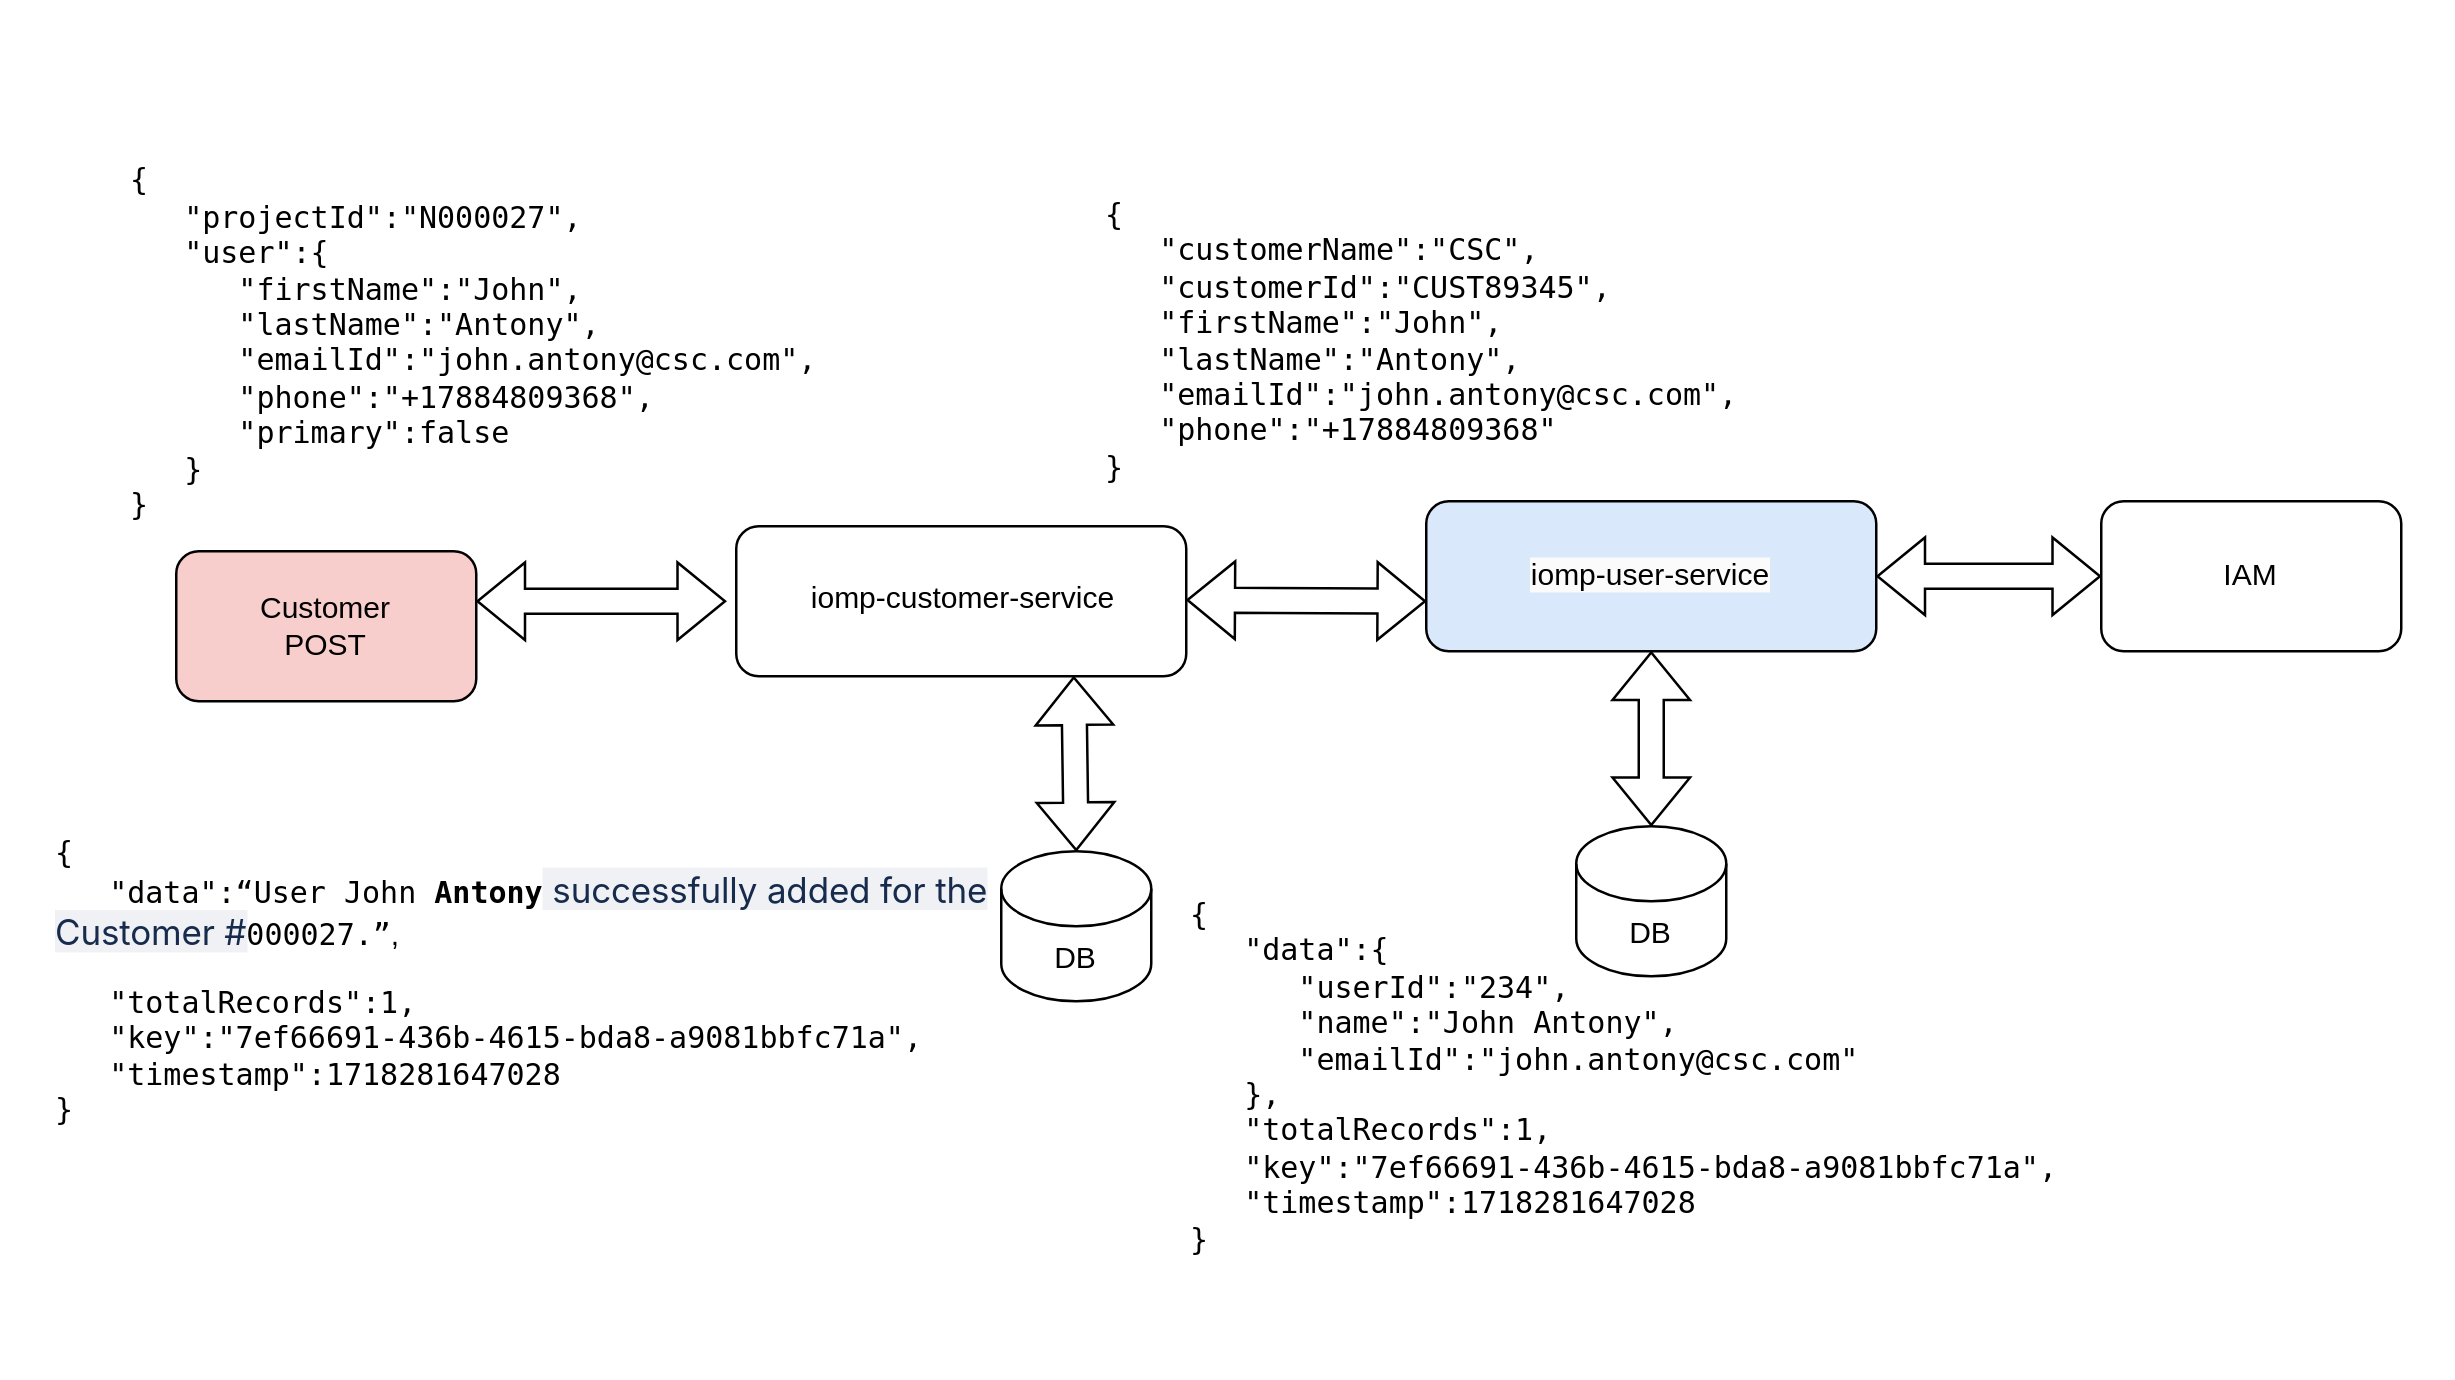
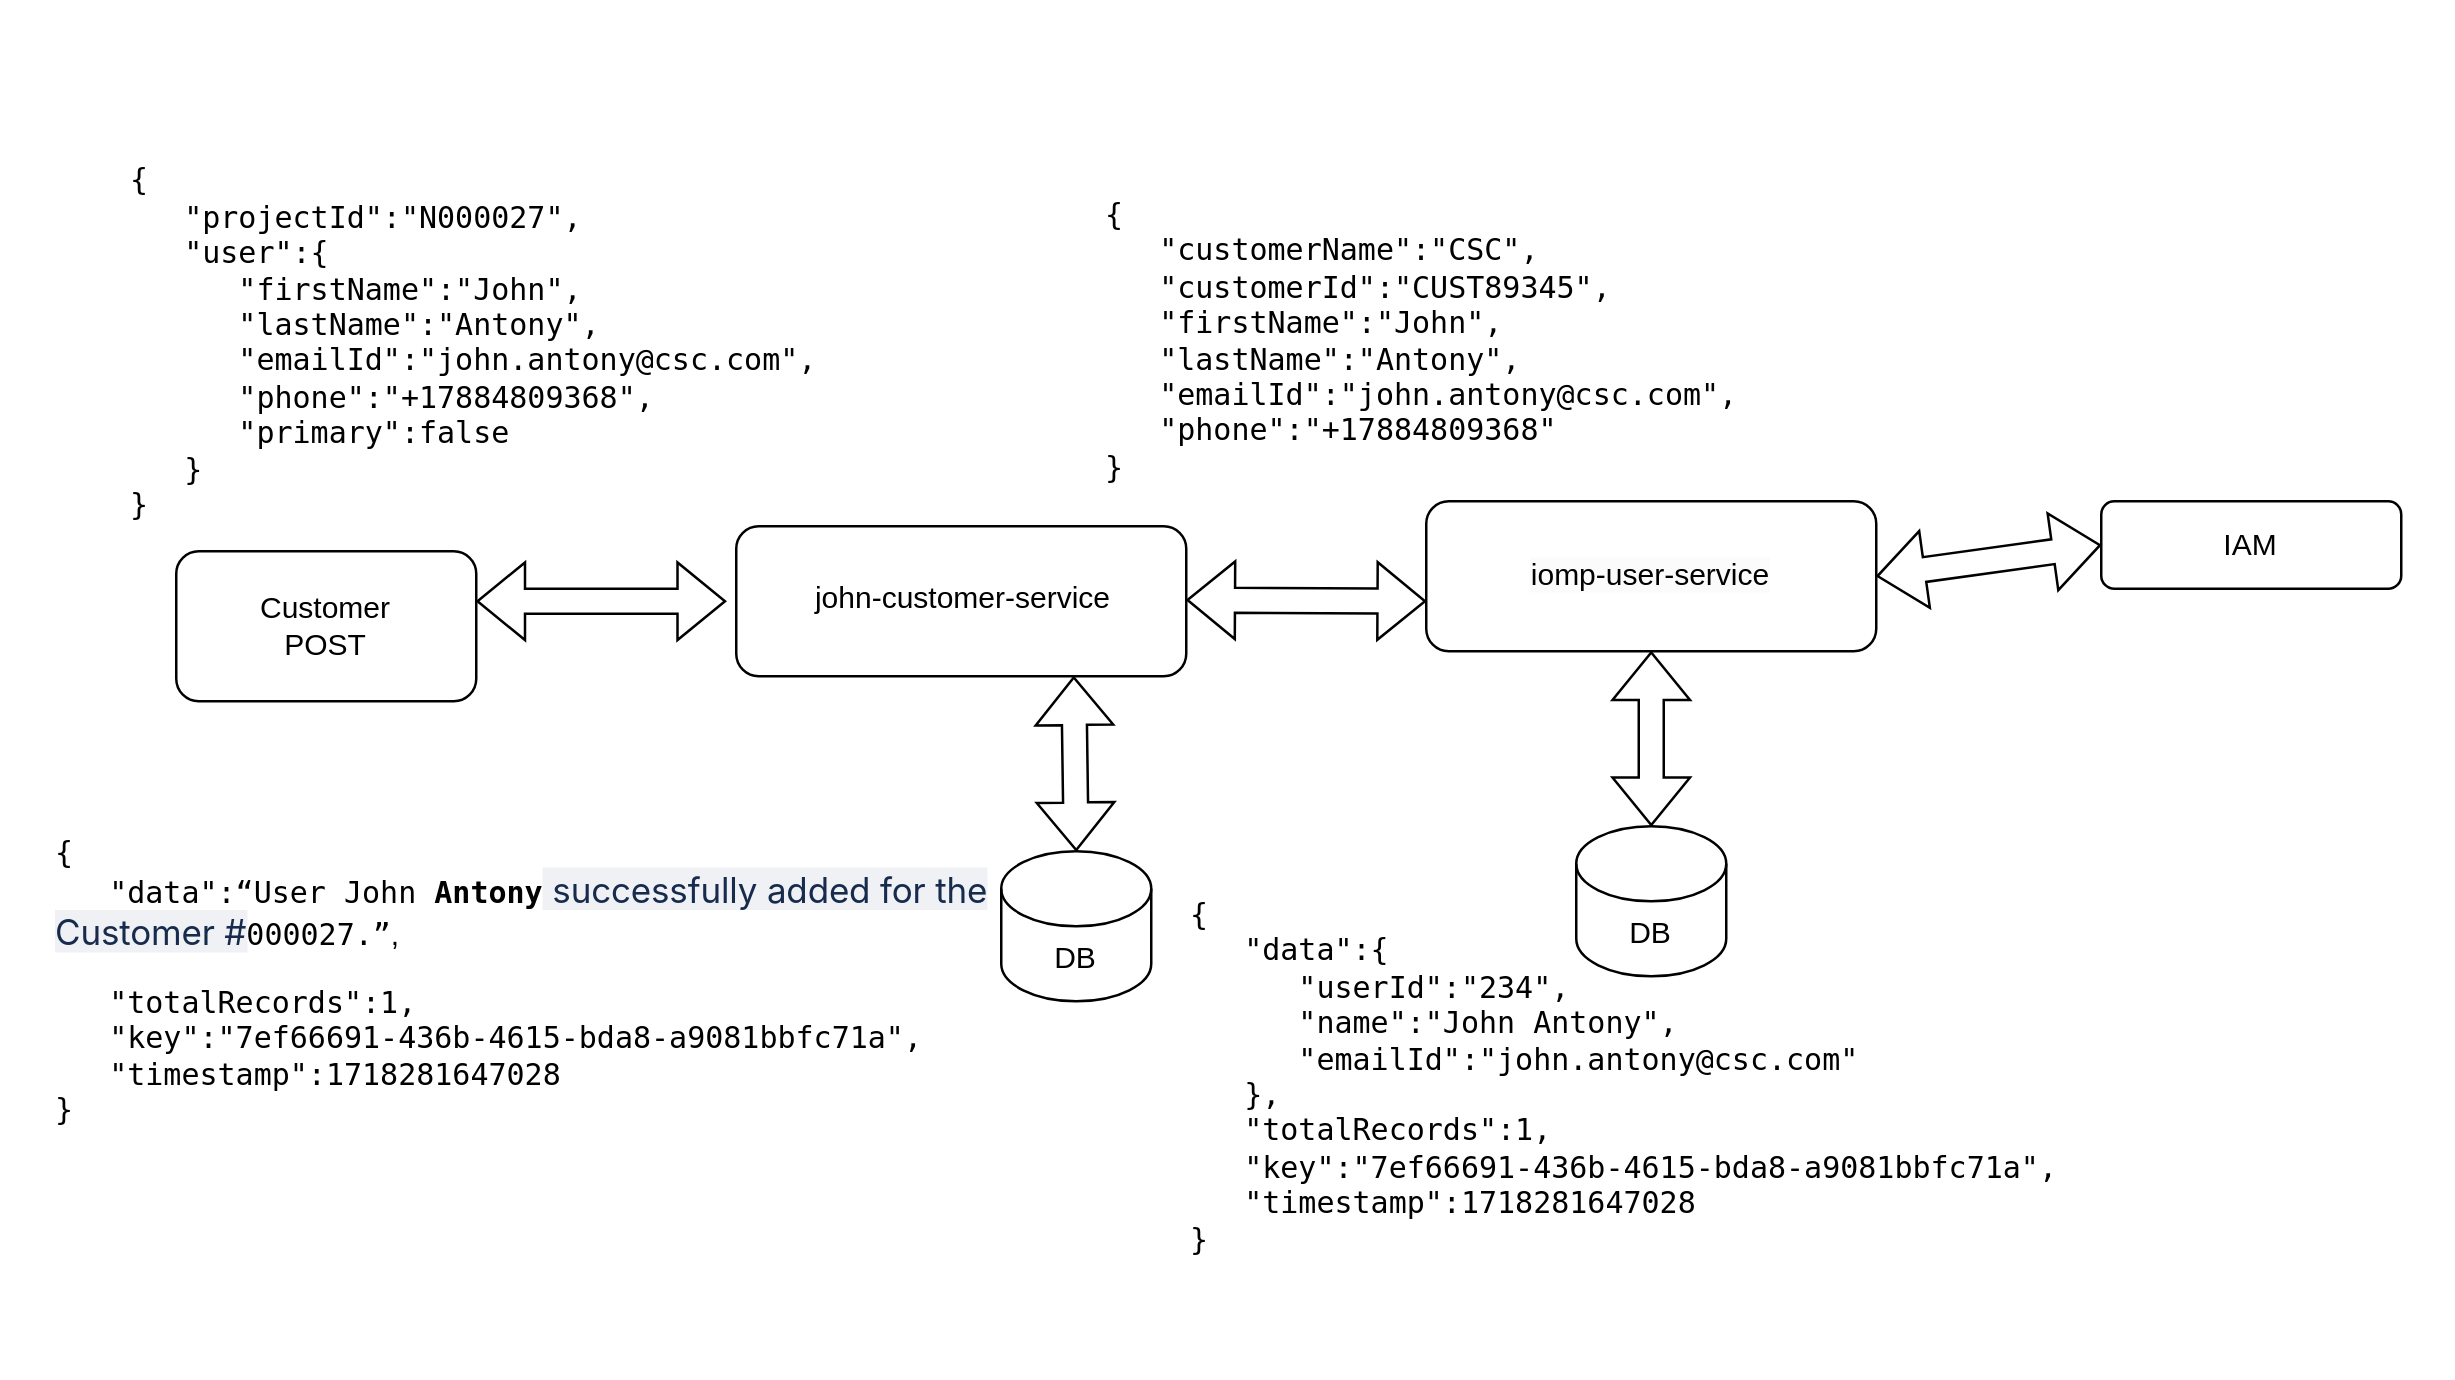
(1651, 576) -> (1651, 576)
(2251, 576) -> (2251, 545)
(964, 599) -> (964, 599)
(326, 626) -> (326, 626)
